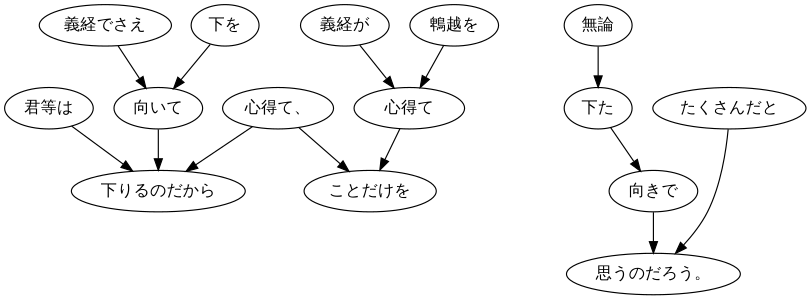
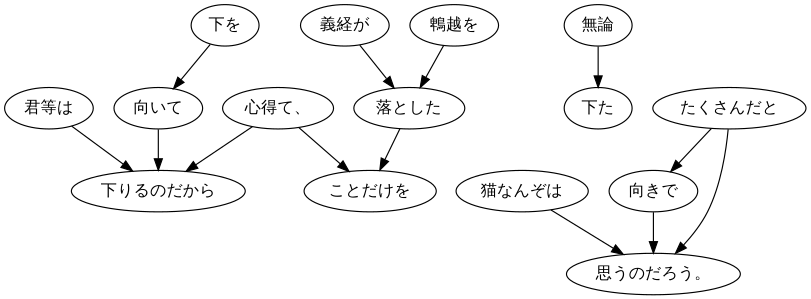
(105, 25) -> none
(409, 108) -> (409, 108)
(622, 145) -> (695, 146)
none -> (522, 191)
